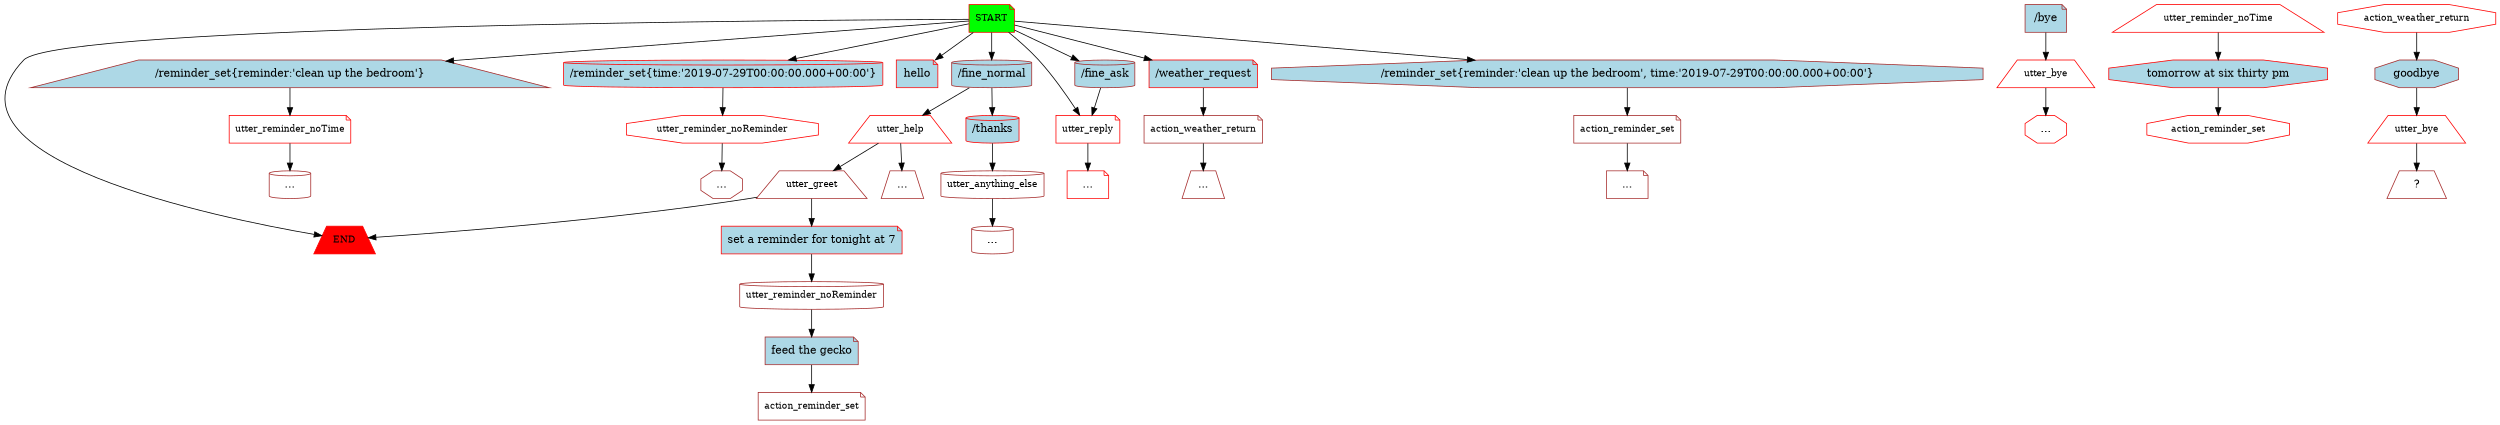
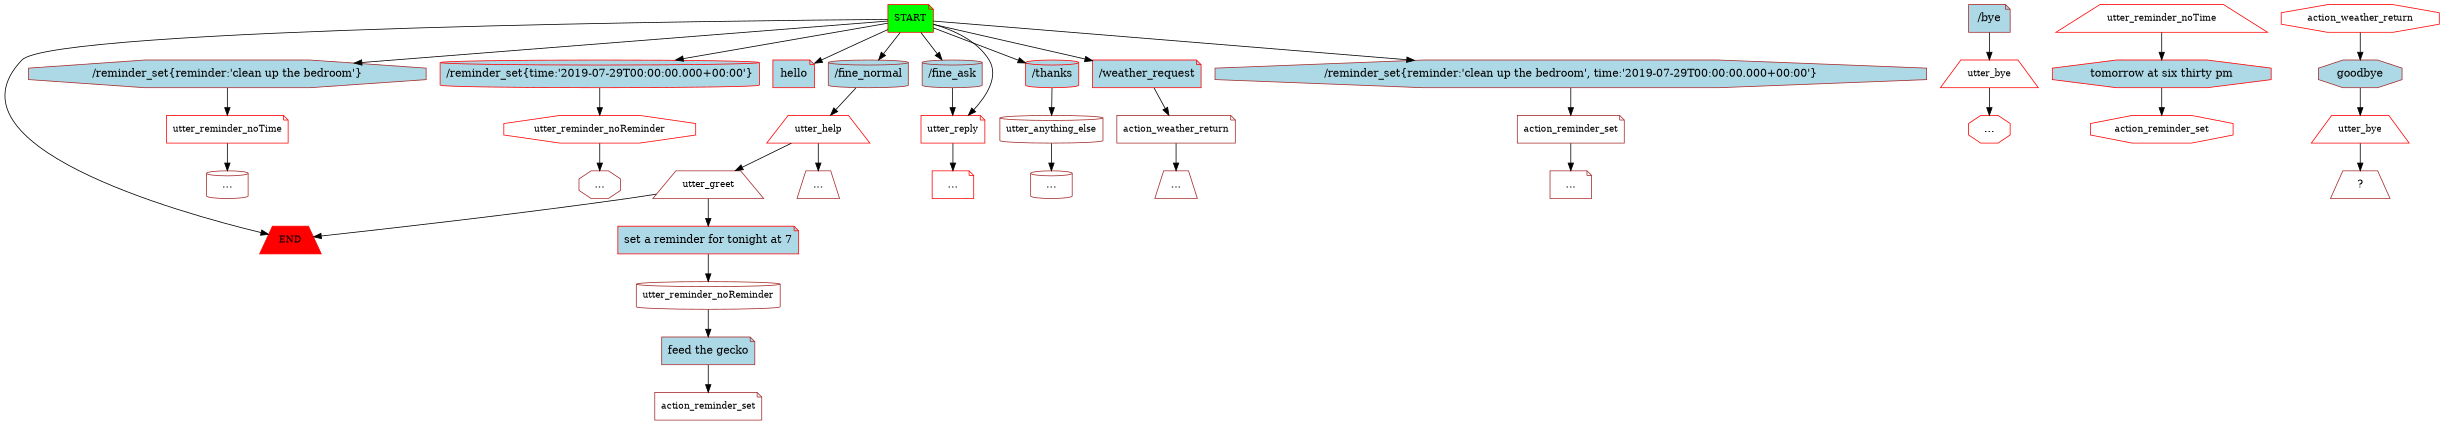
(290, 74) -> (227, 74)
(992, 98) -> (986, 48)
